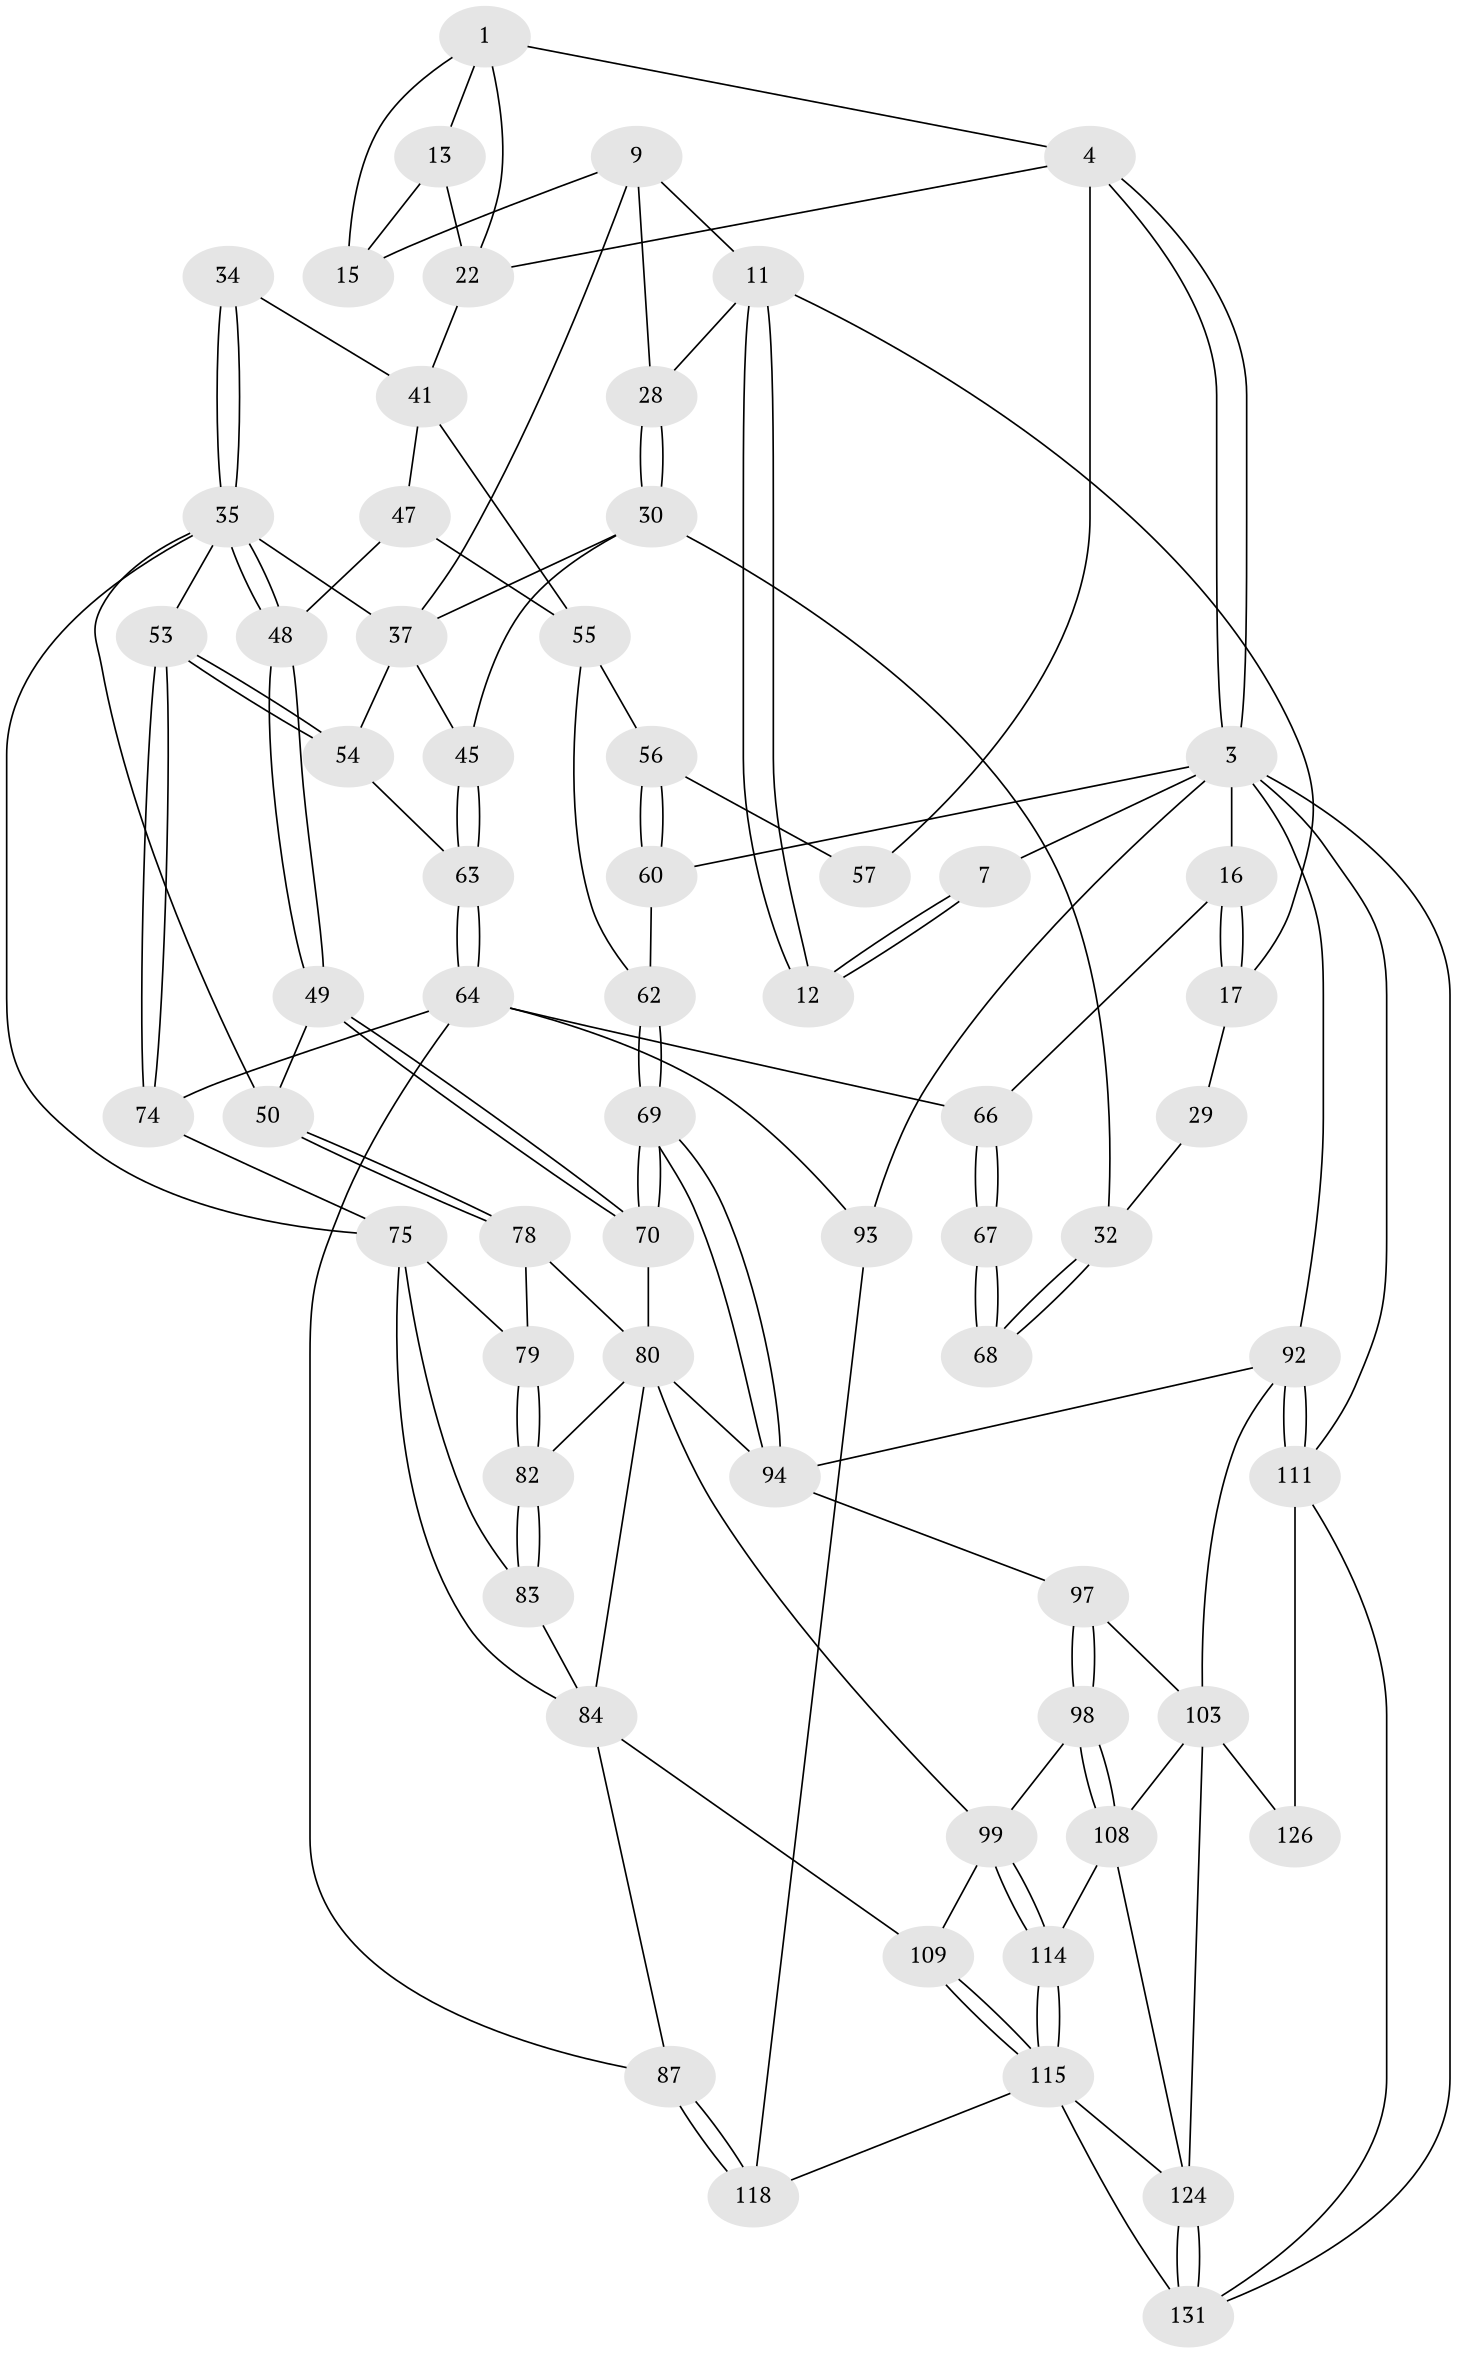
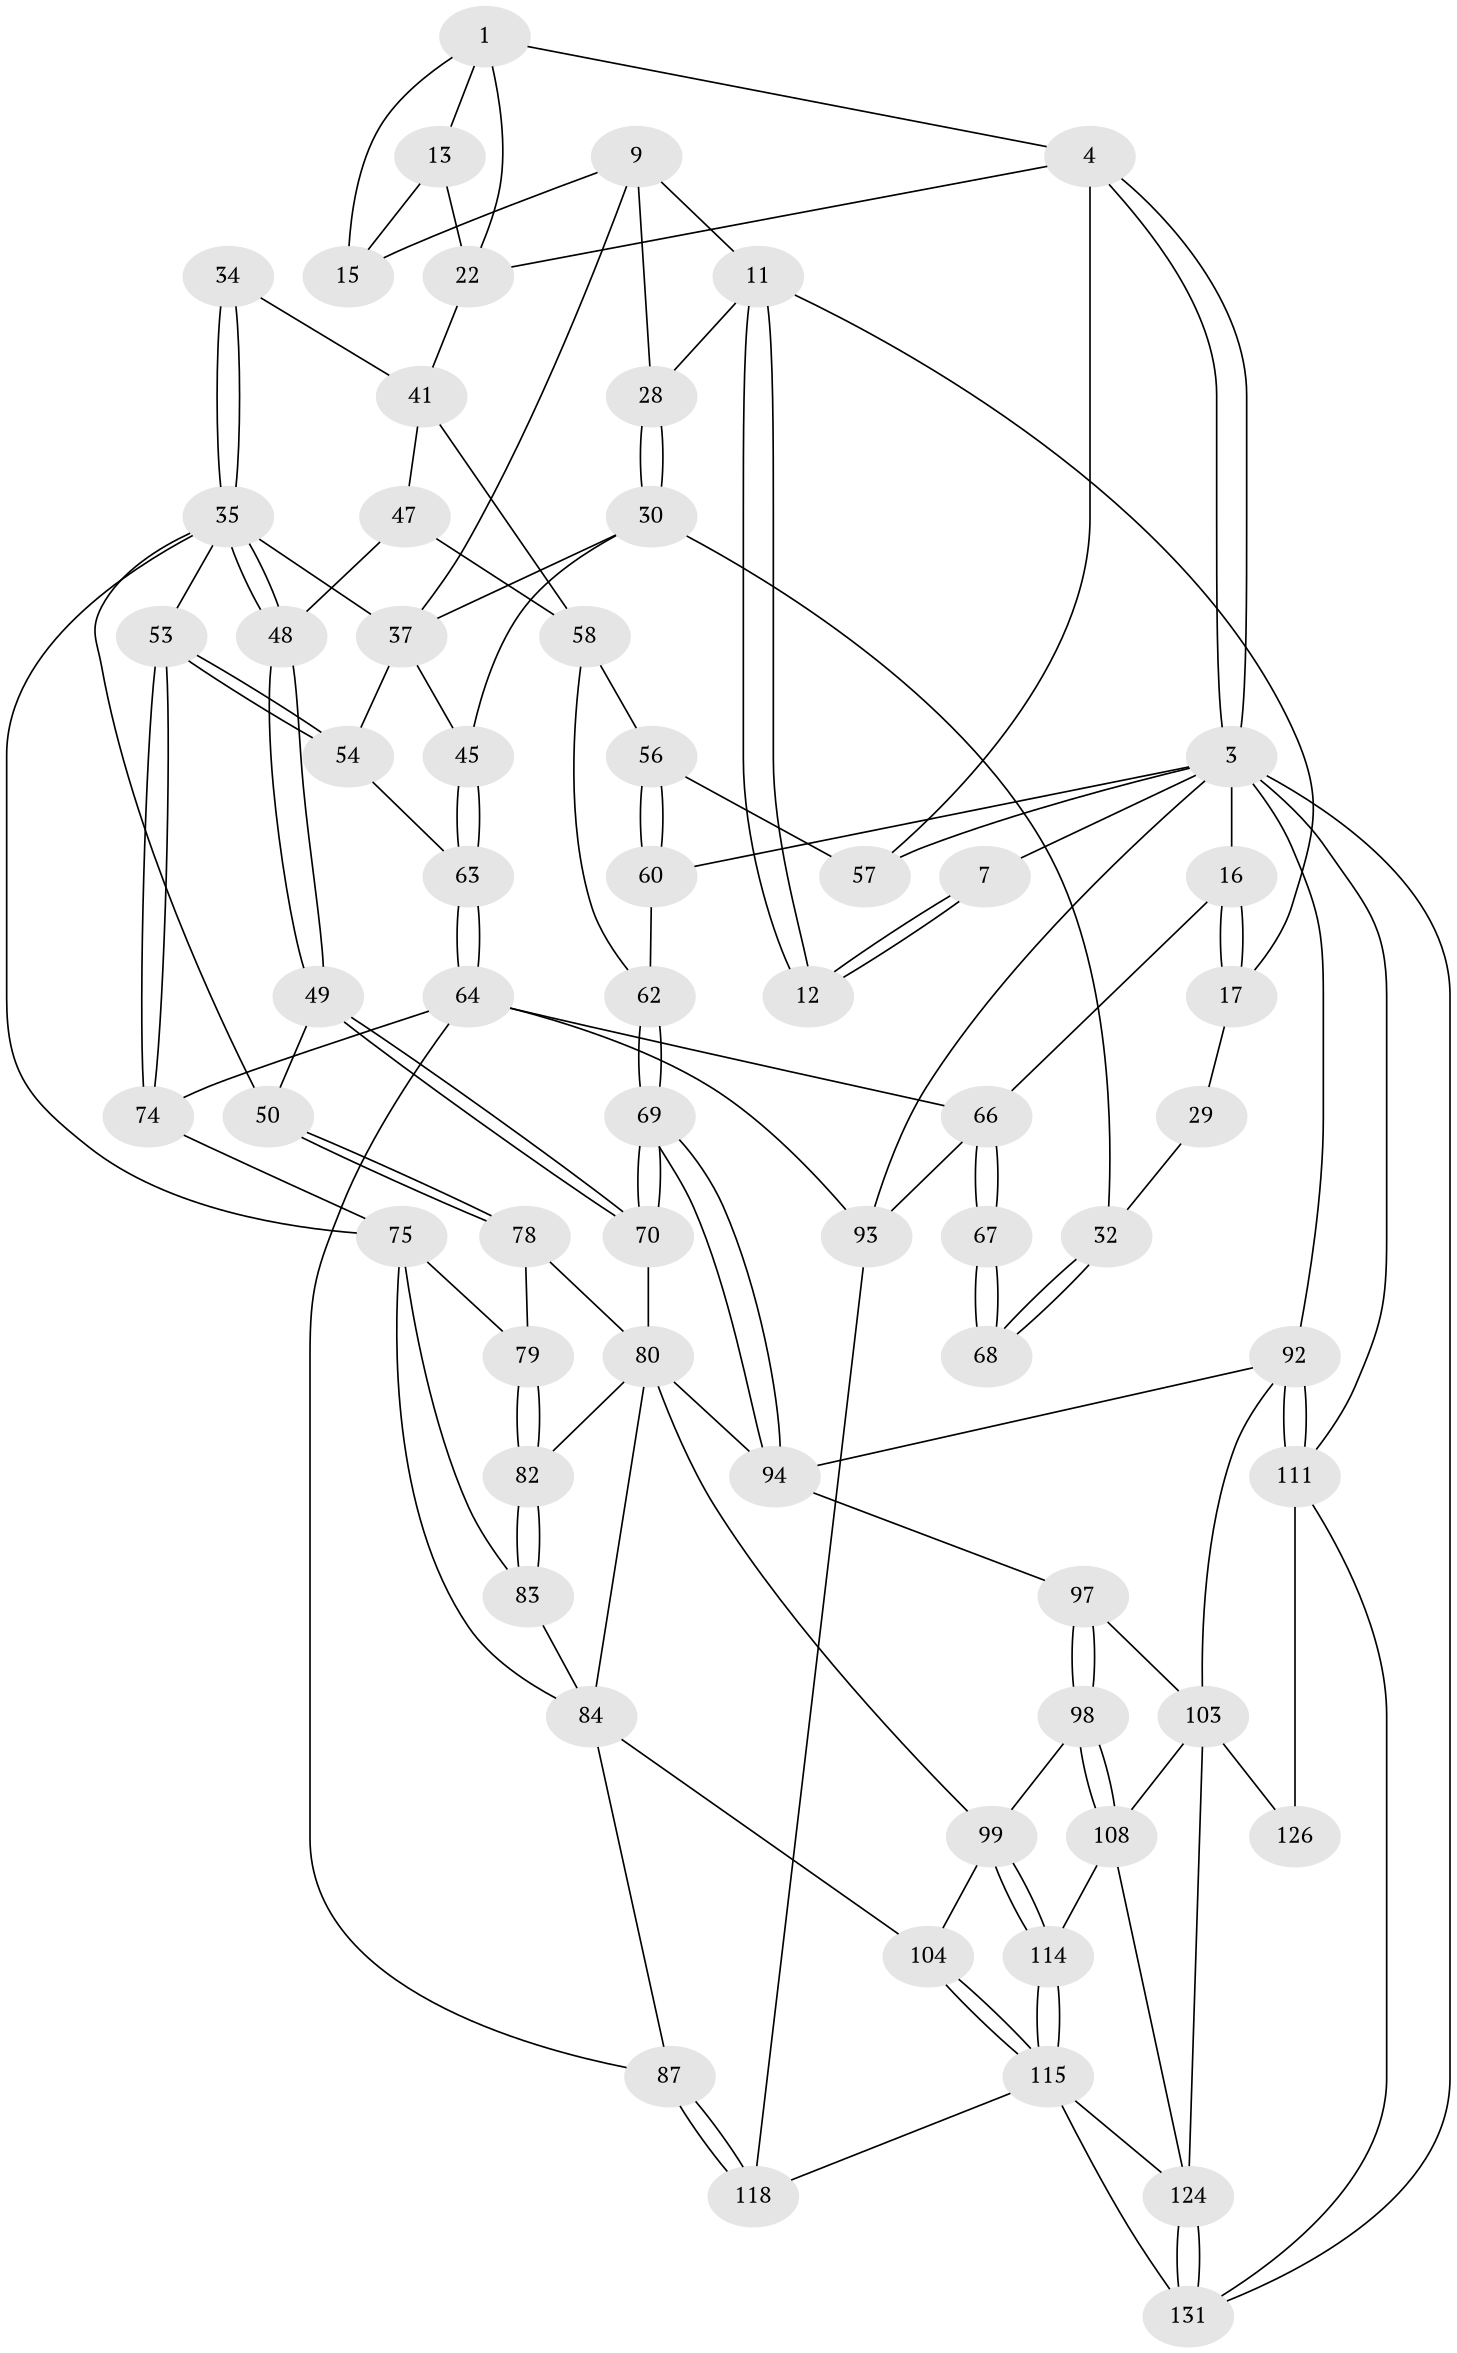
(585, 637) -> (585, 637)
none -> (1043, 807)
none -> (927, 1176)
(928, 1957) -> (928, 1957)
